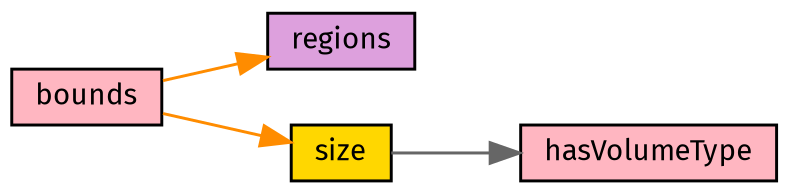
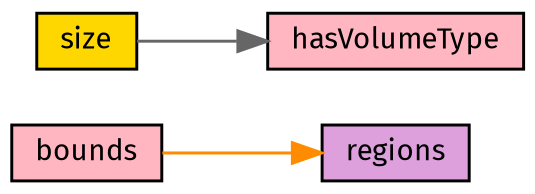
(212, 125) -> none
